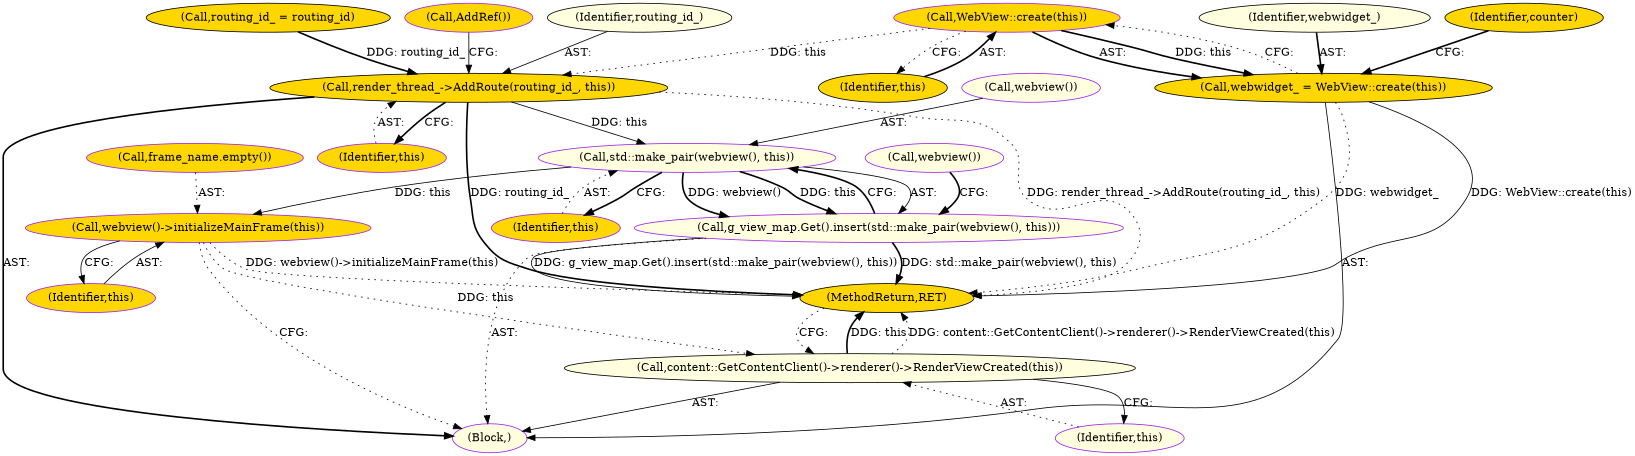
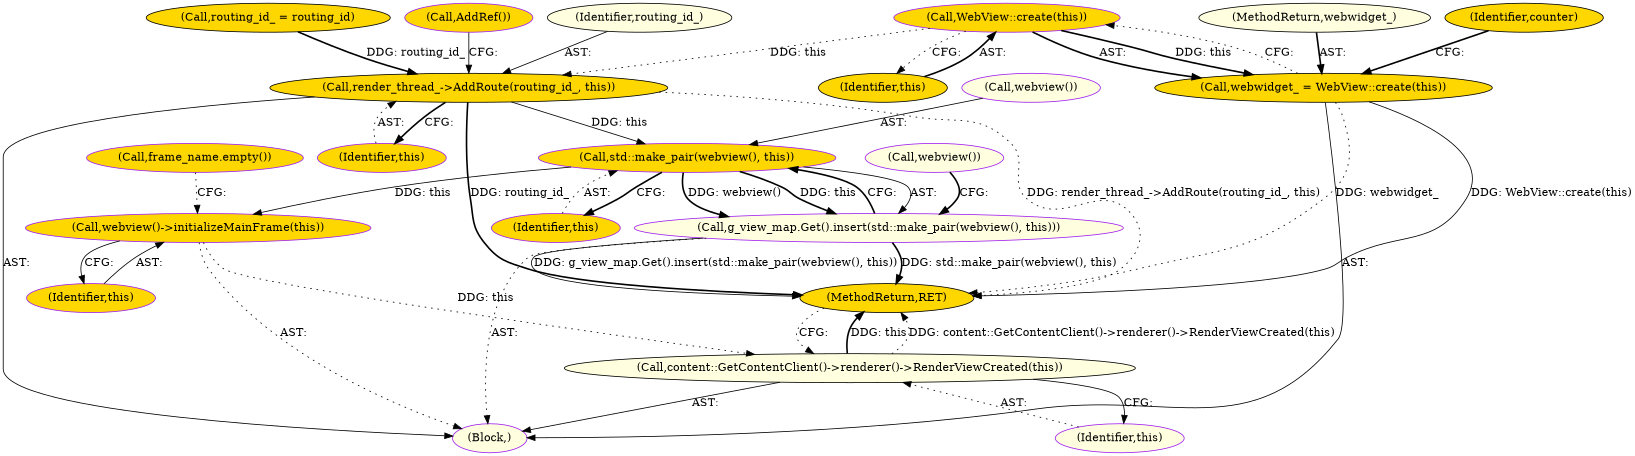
(1315, 18) -> (1315, 18)
(687, 158) -> (687, 158)
(214, 193) -> (214, 193)
(497, 285) -> none
(3, 328) -> (3, 328)
(296, 333) -> (296, 333)
